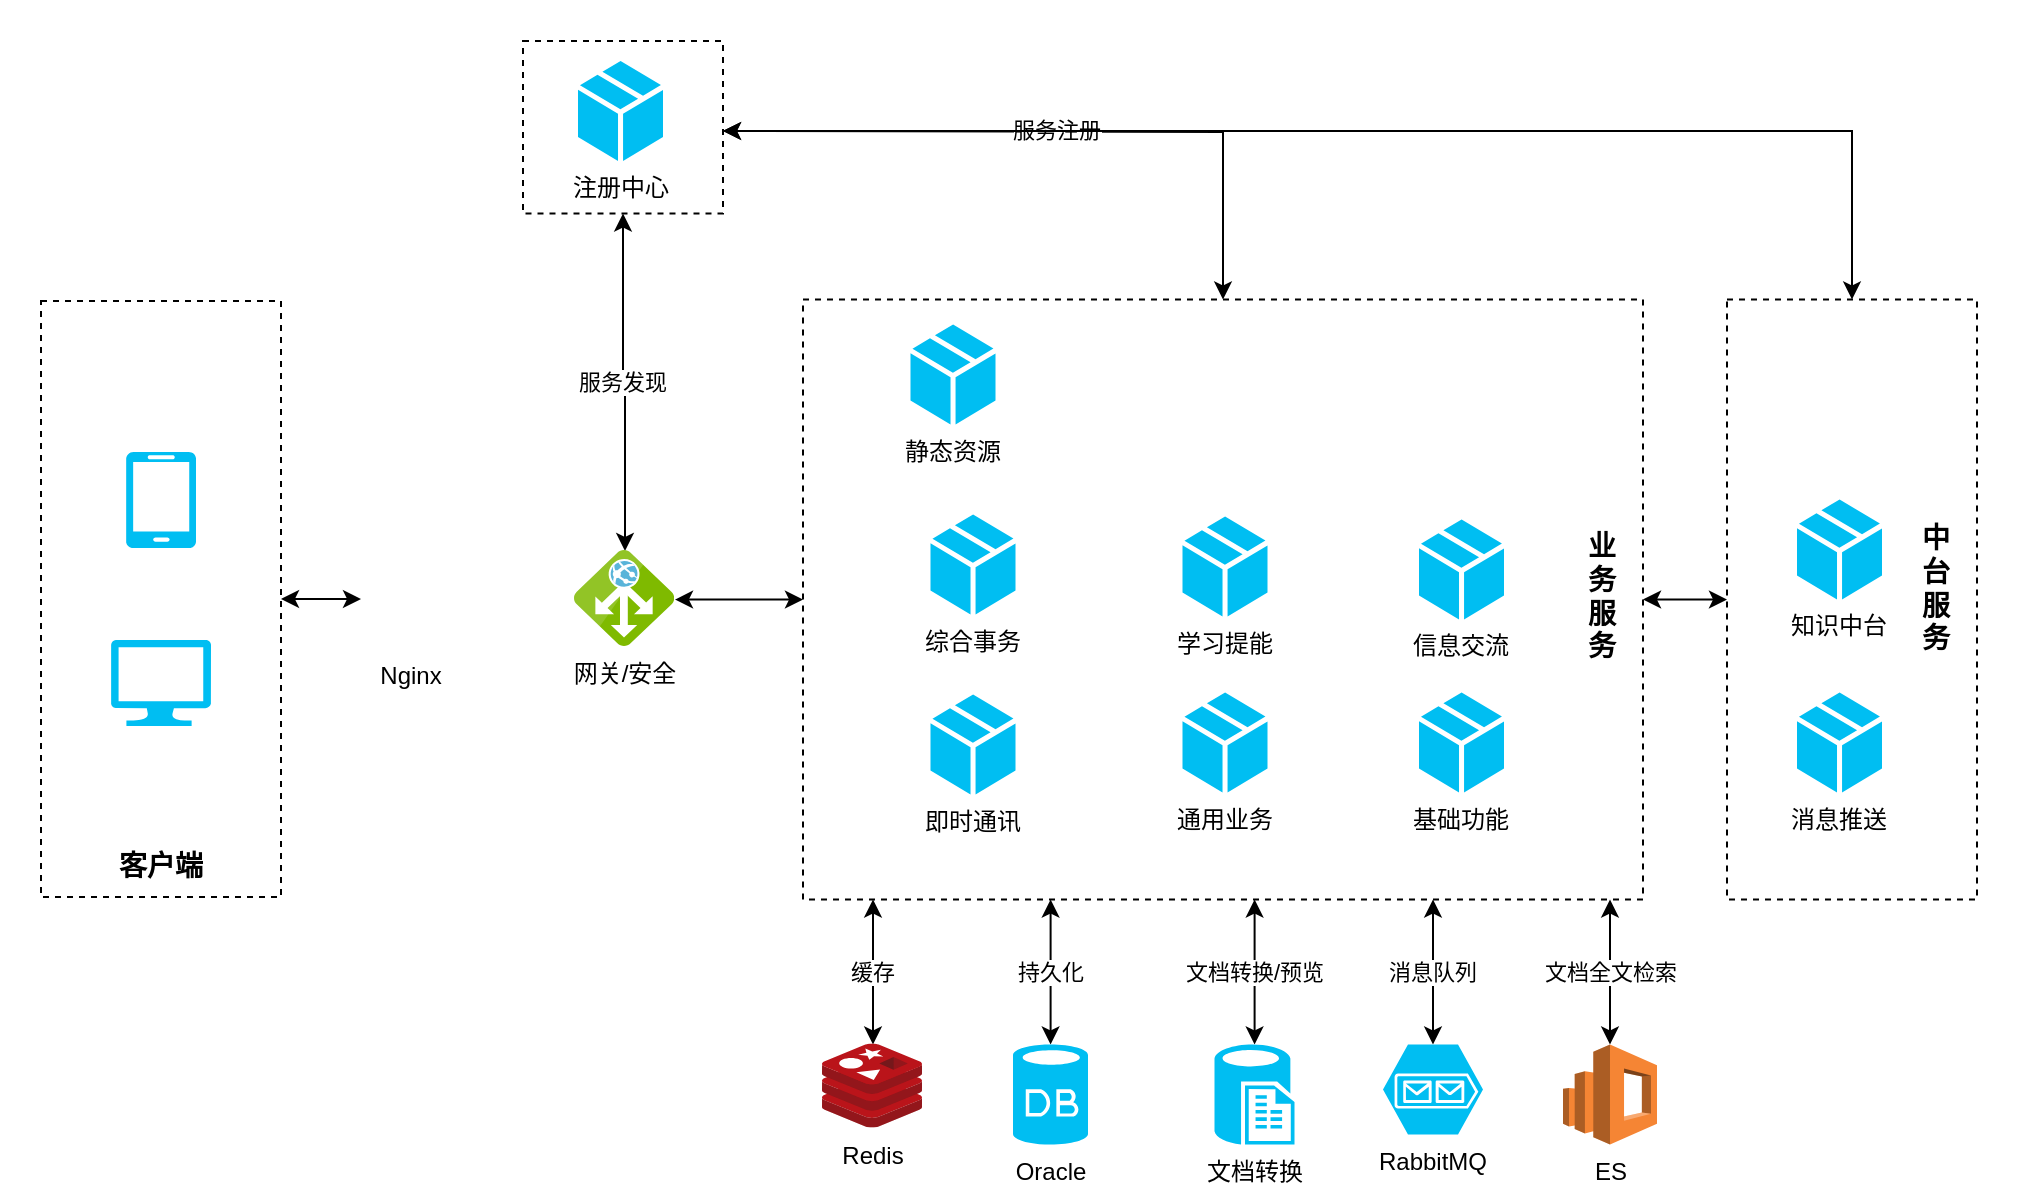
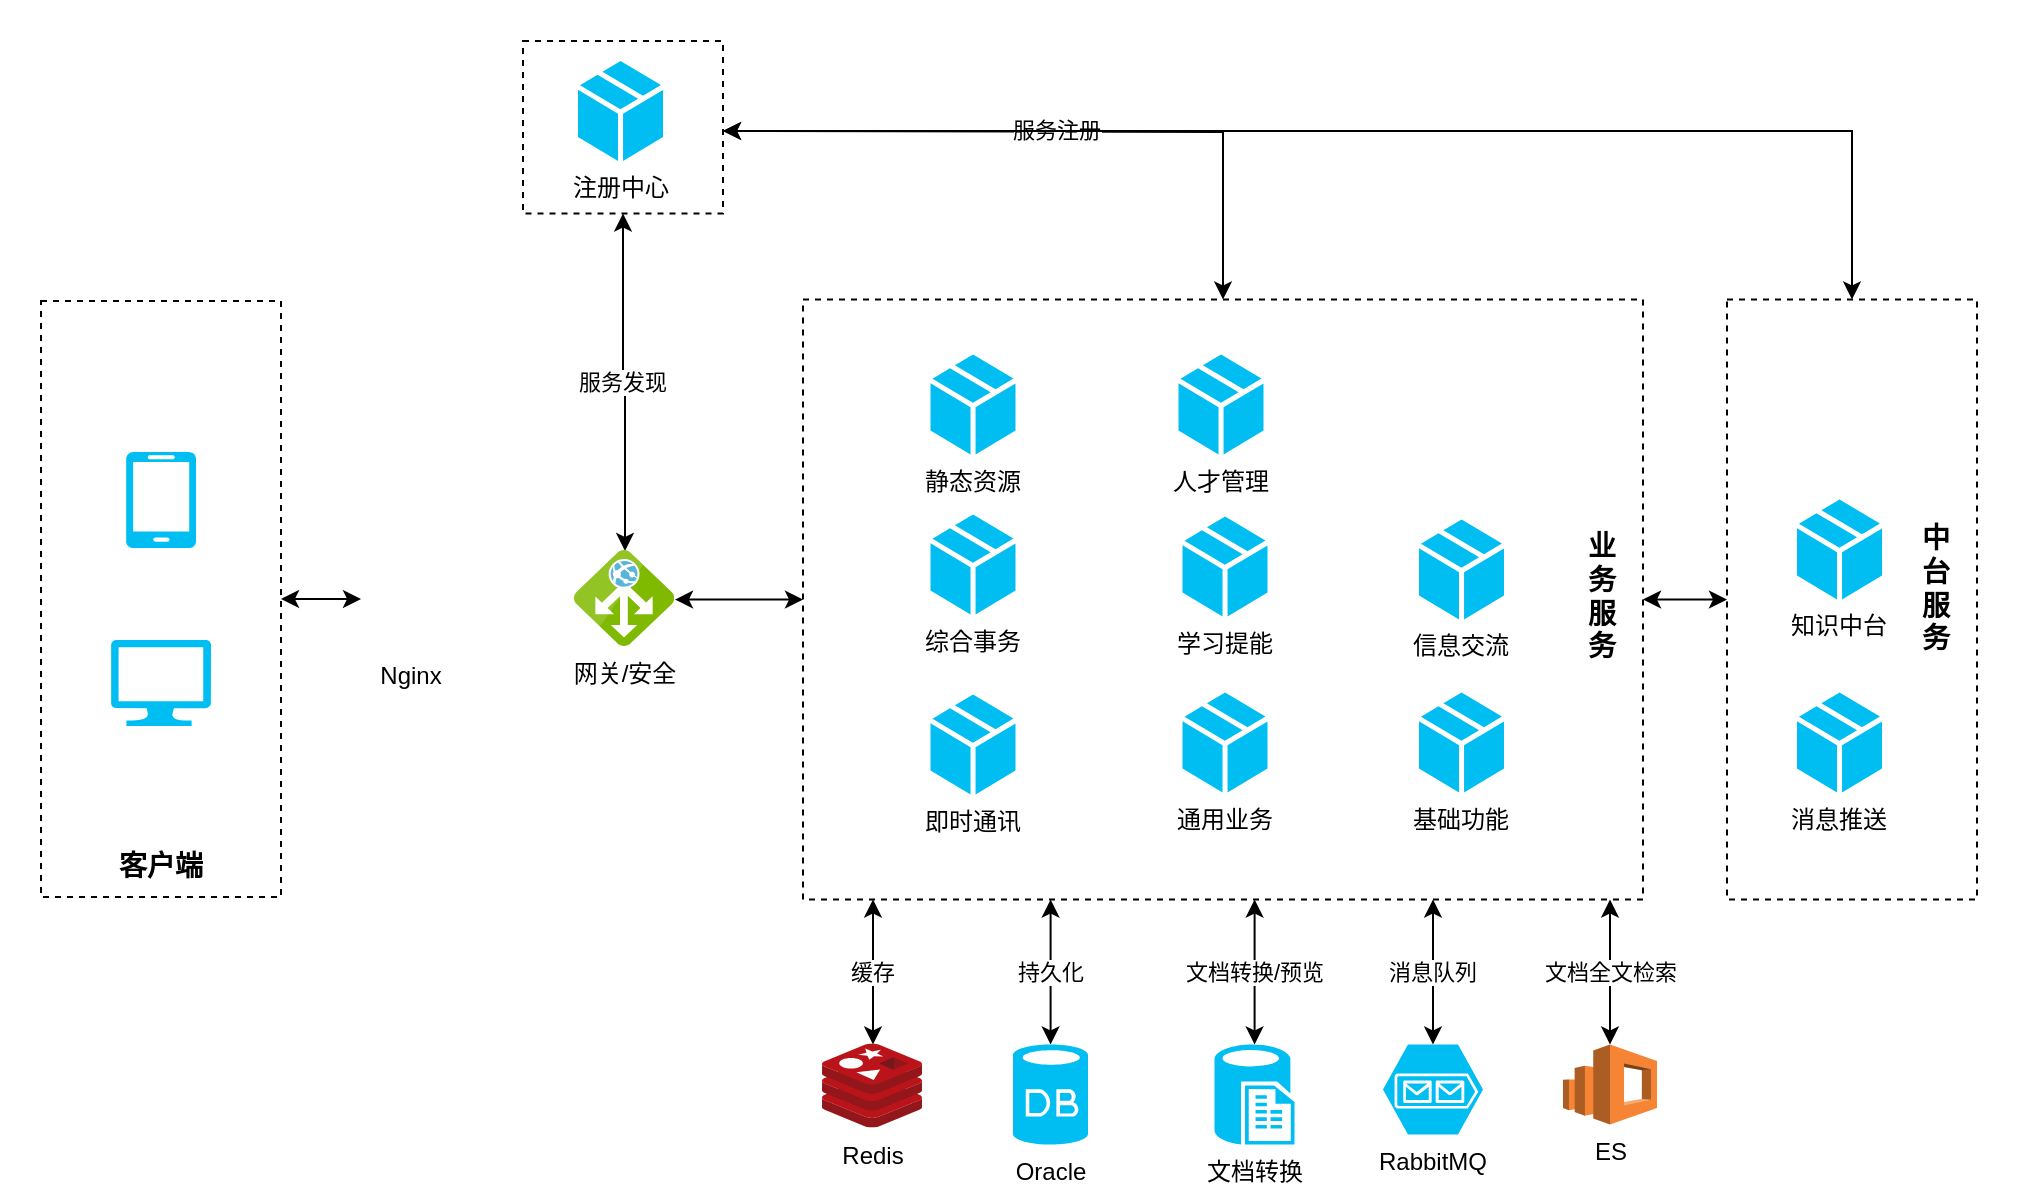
(953, 375) -> (973, 405)
none -> (1221, 405)
(1610, 1095) -> (1610, 1085)
